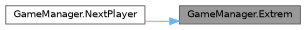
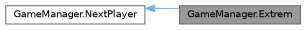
(157, 21) -> (167, 8)
